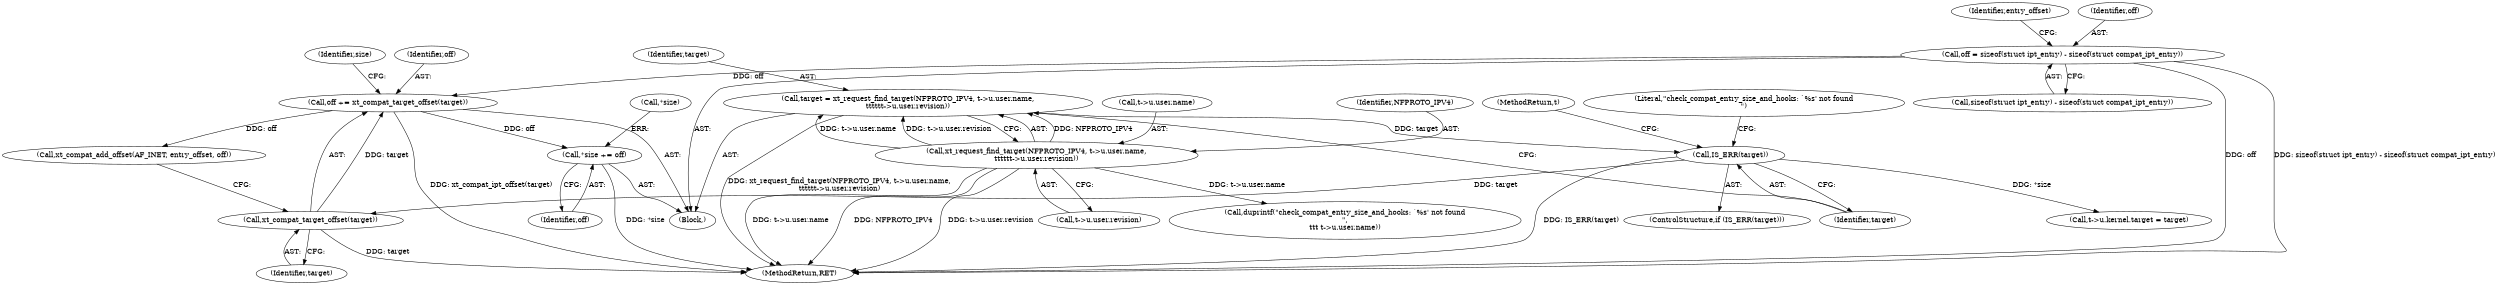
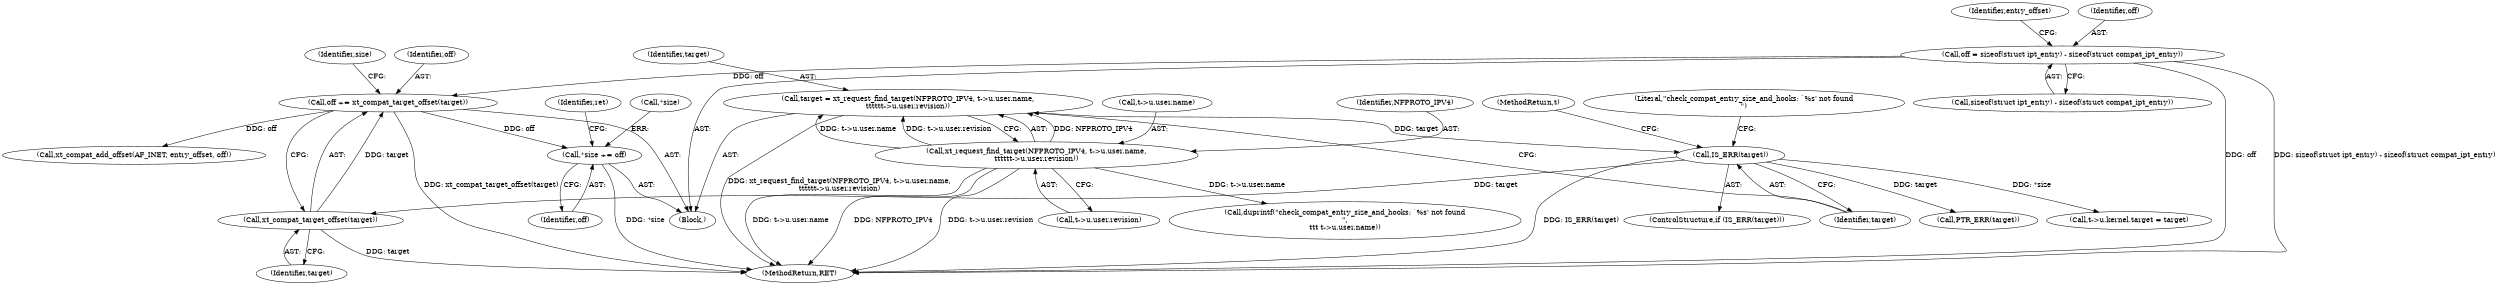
none -> (583, 103)
(491, 185) -> (491, 185)
(220, 187) -> (288, 148)
none -> (1979, 220)
